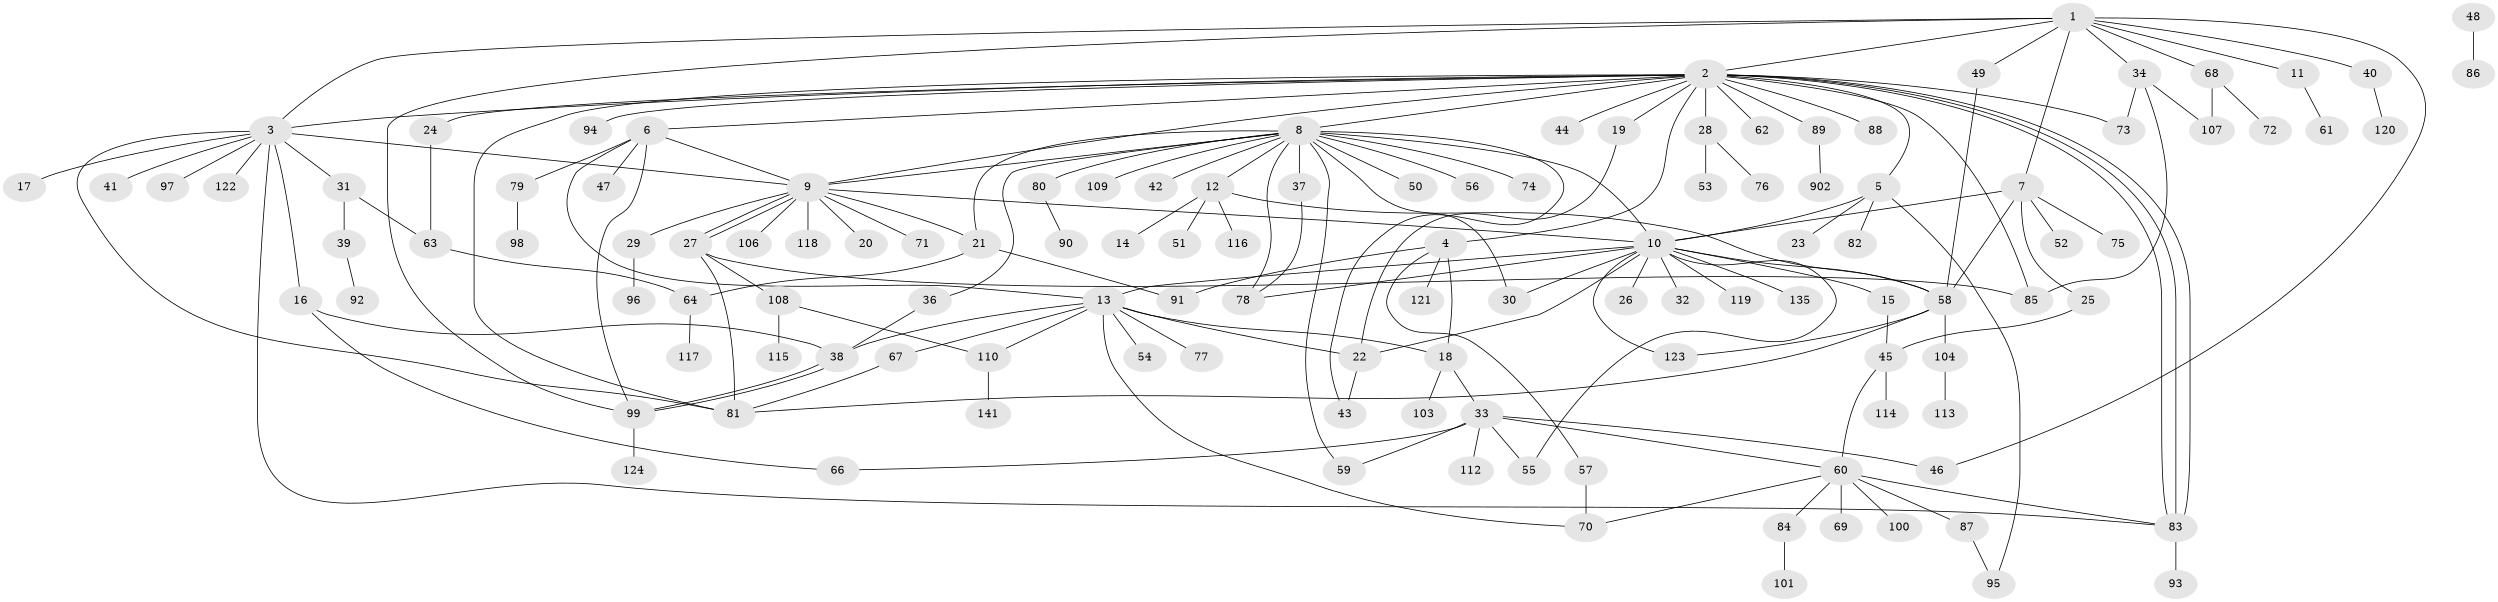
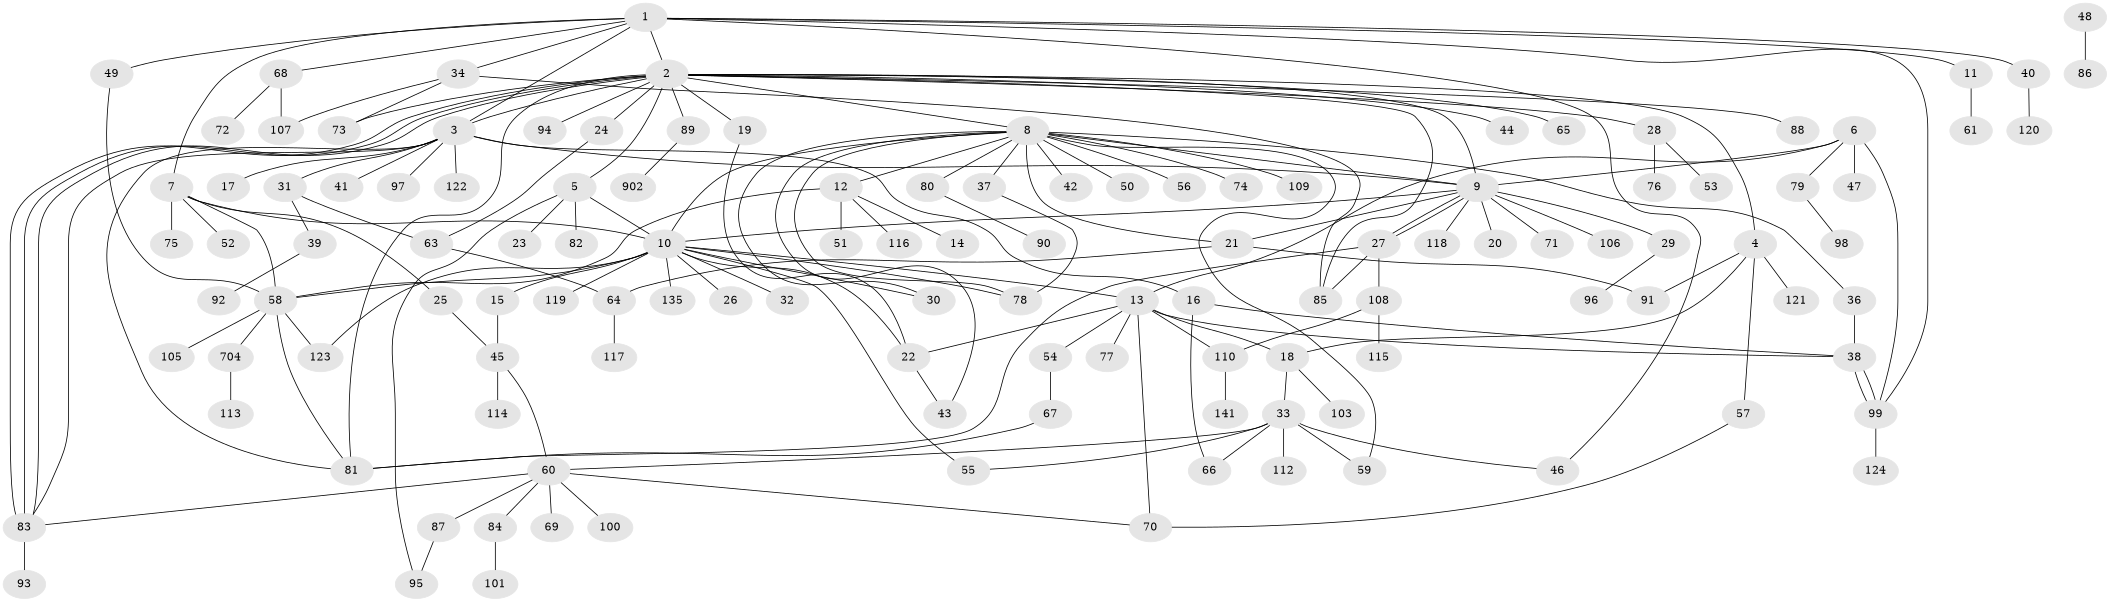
(1177, 102) -> none
(1762, 131) -> (1564, 131)
(1000, 329) -> (1051, 386)
none -> (172, 358)
(1945, 358) -> (231, 358)
